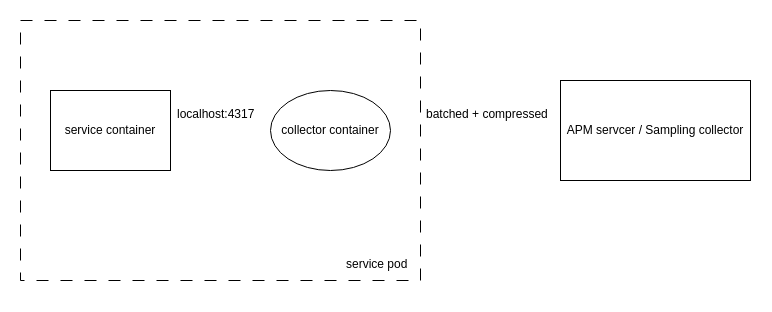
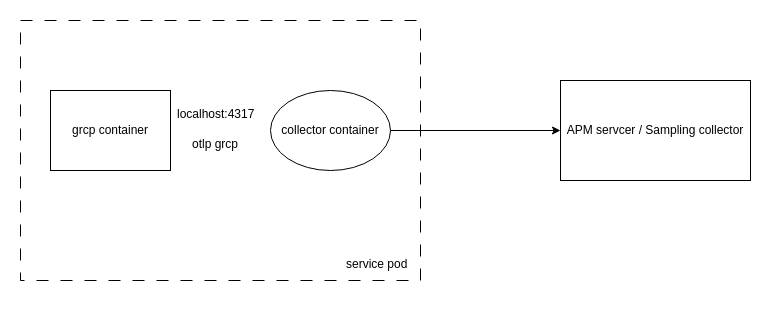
(490, 116) -> none
(111, 131) -> (111, 131)
none -> (472, 131)
none -> (218, 146)
